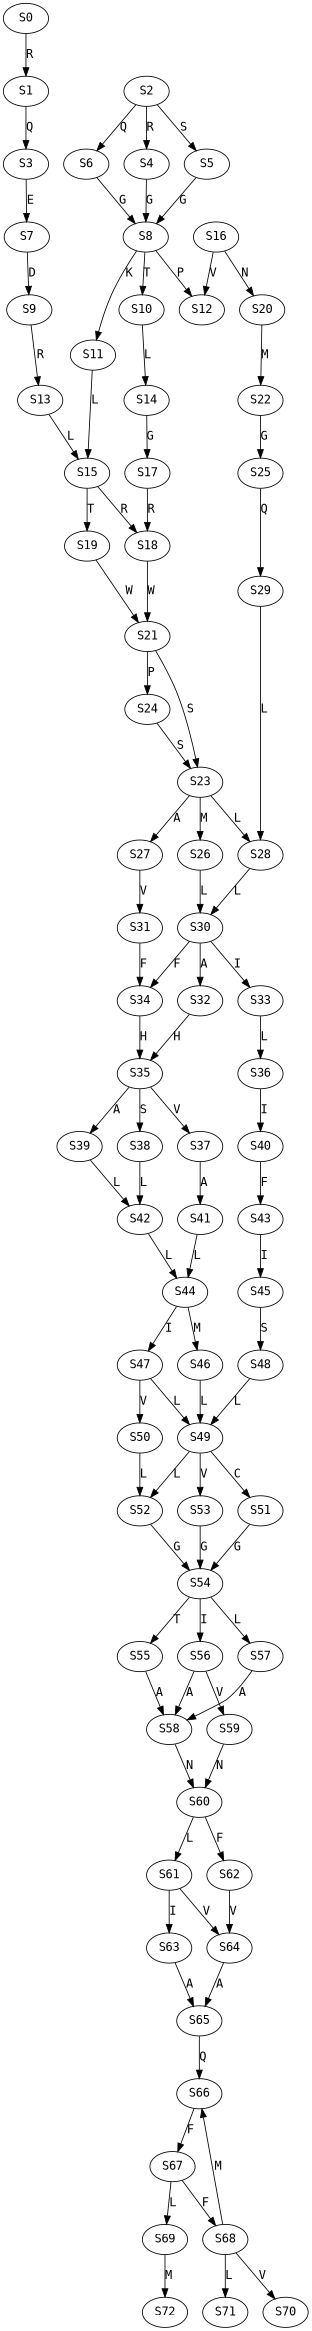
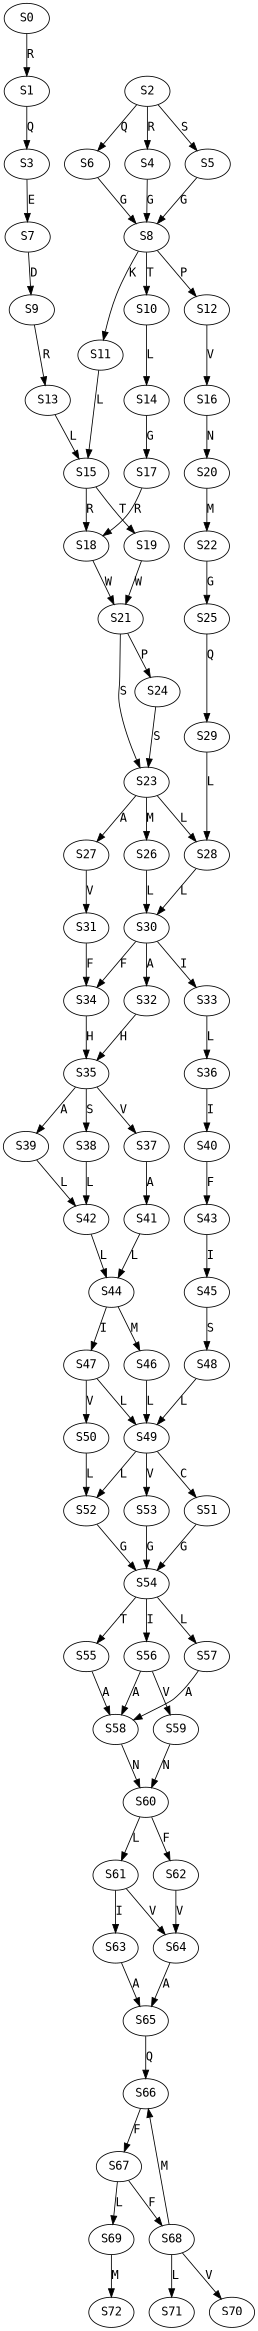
(210, 269) -> (207, 351)
